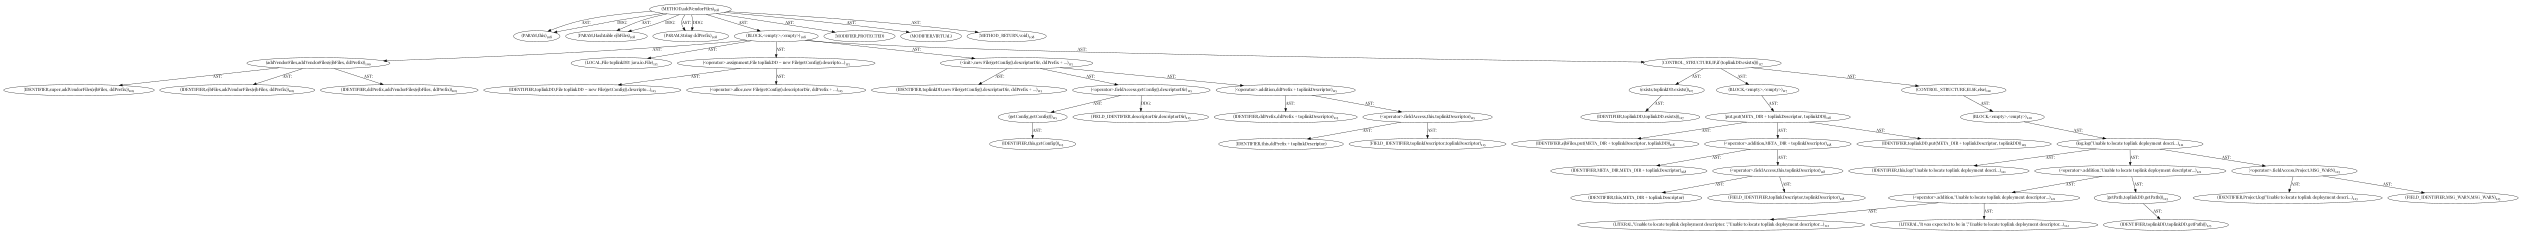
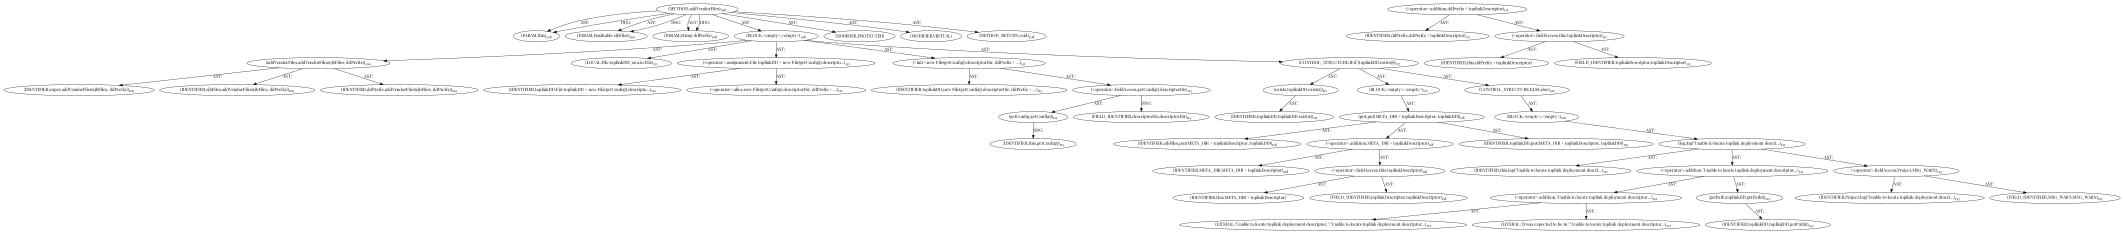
(633, 36) -> (632, 36)
(1150, 77) -> none
(1038, 131) -> (1039, 131)
